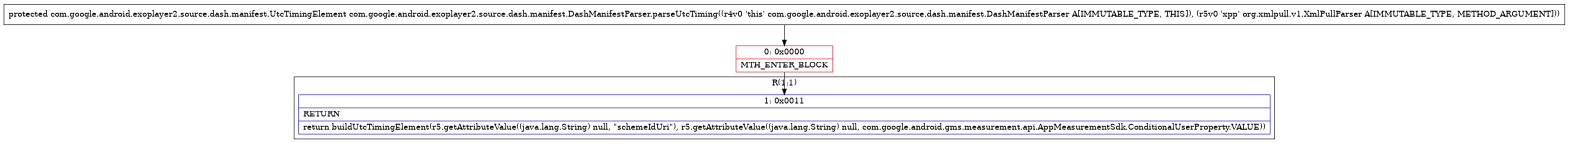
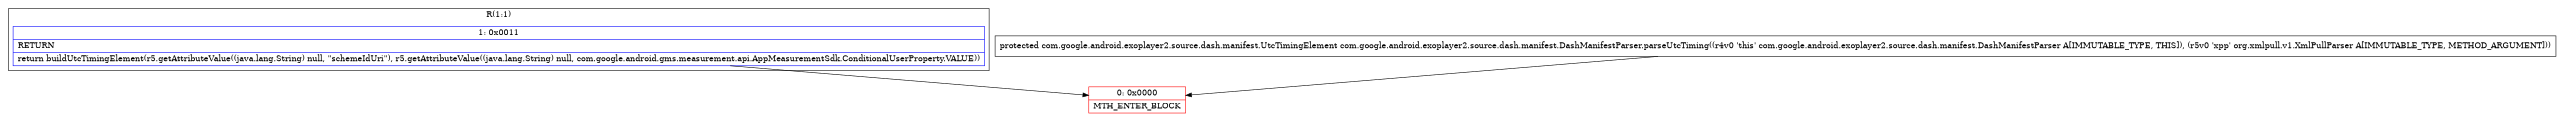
(784, 81) -> (907, 80)
